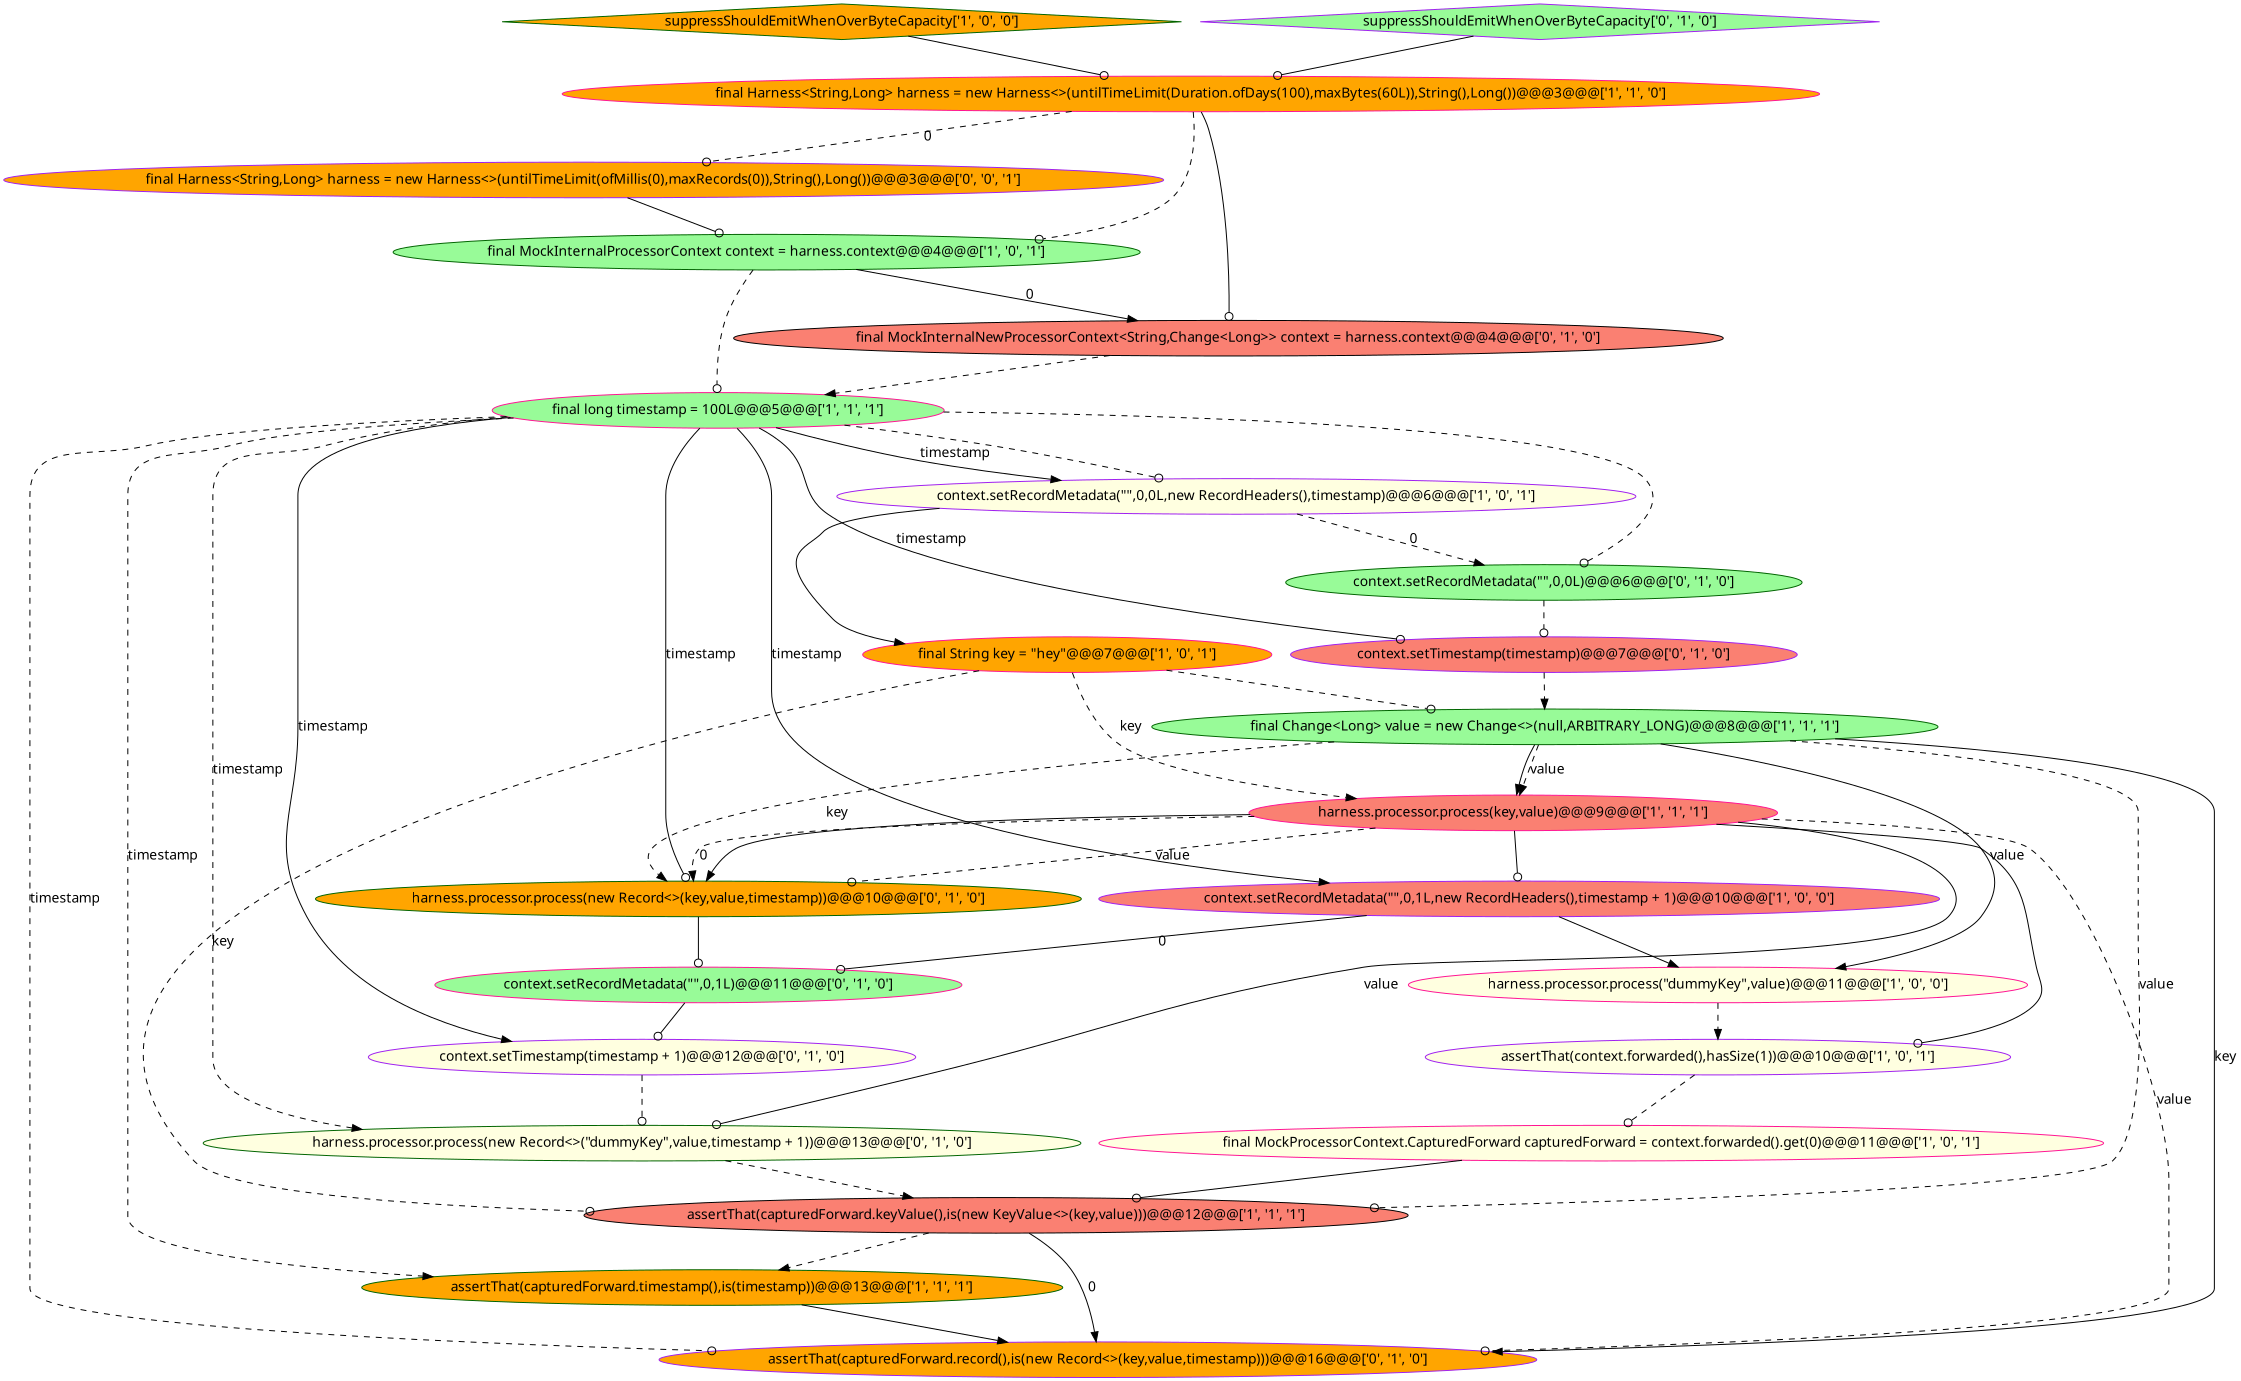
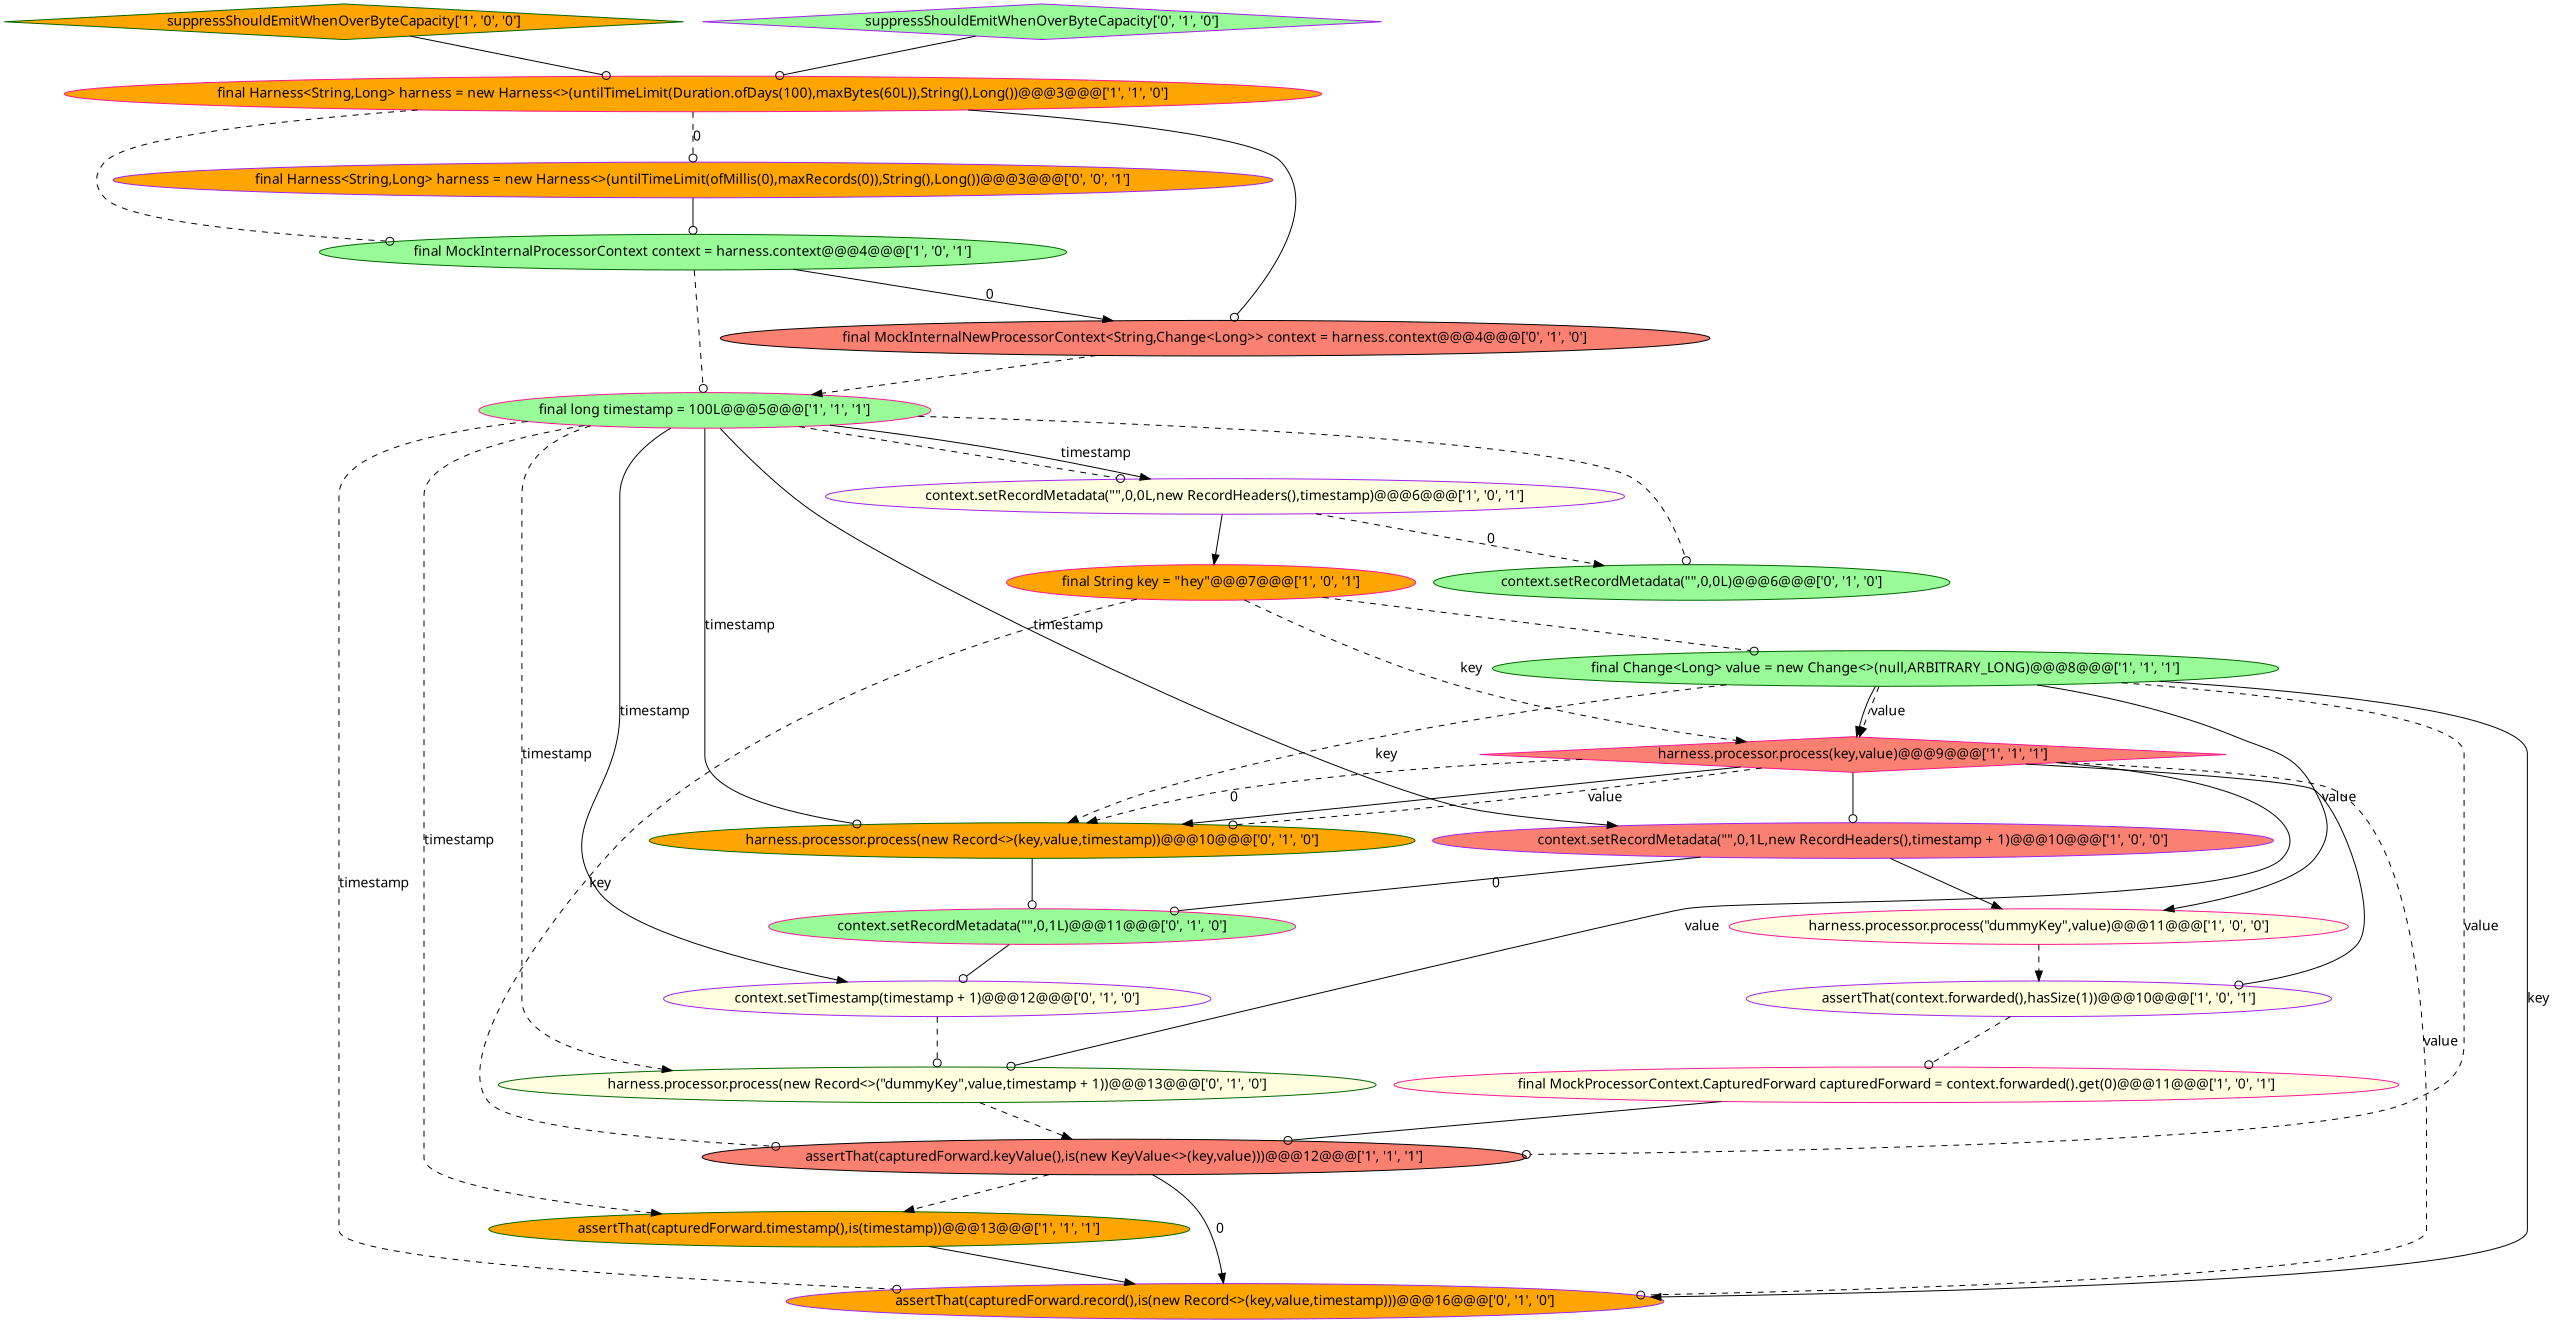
(1544, 655) -> none
(1513, 813) -> (1853, 755)
